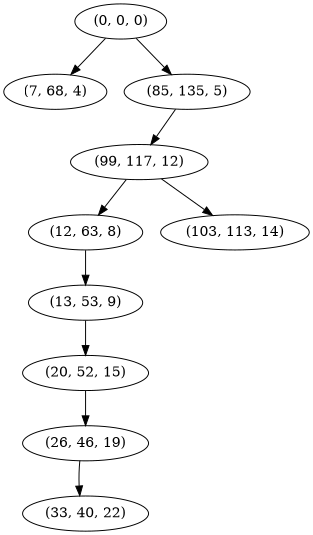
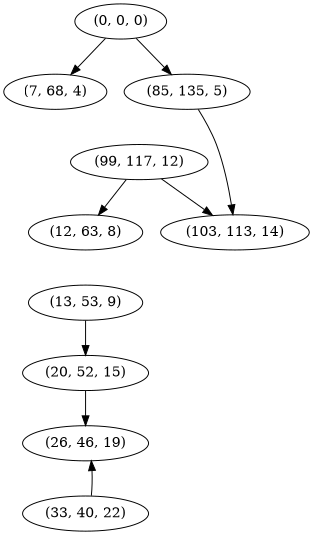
(166, 123) -> (220, 155)
(86, 263) -> none
(79, 473) -> (92, 483)
